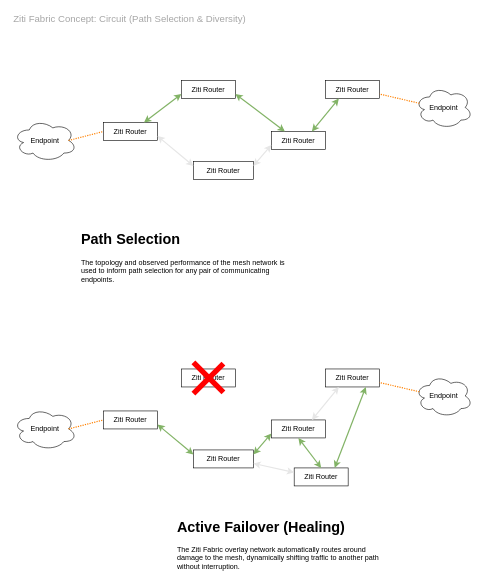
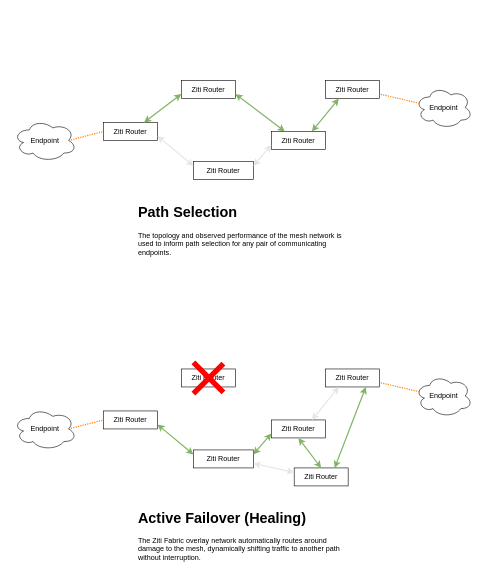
(243, 18) -> none
(186, 260) -> (243, 233)
(282, 548) -> (243, 539)
